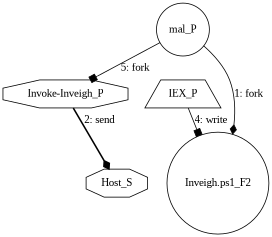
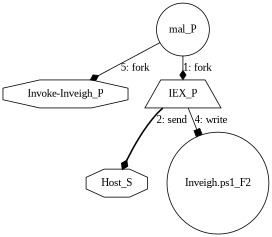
(129, 59) -> (129, 59)
(230, 81) -> (183, 63)
(89, 134) -> (142, 133)
